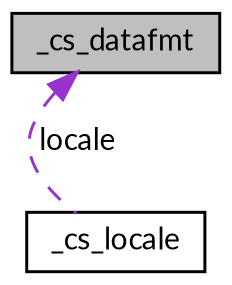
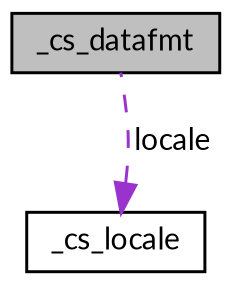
(32, 158) -> (128, 128)
